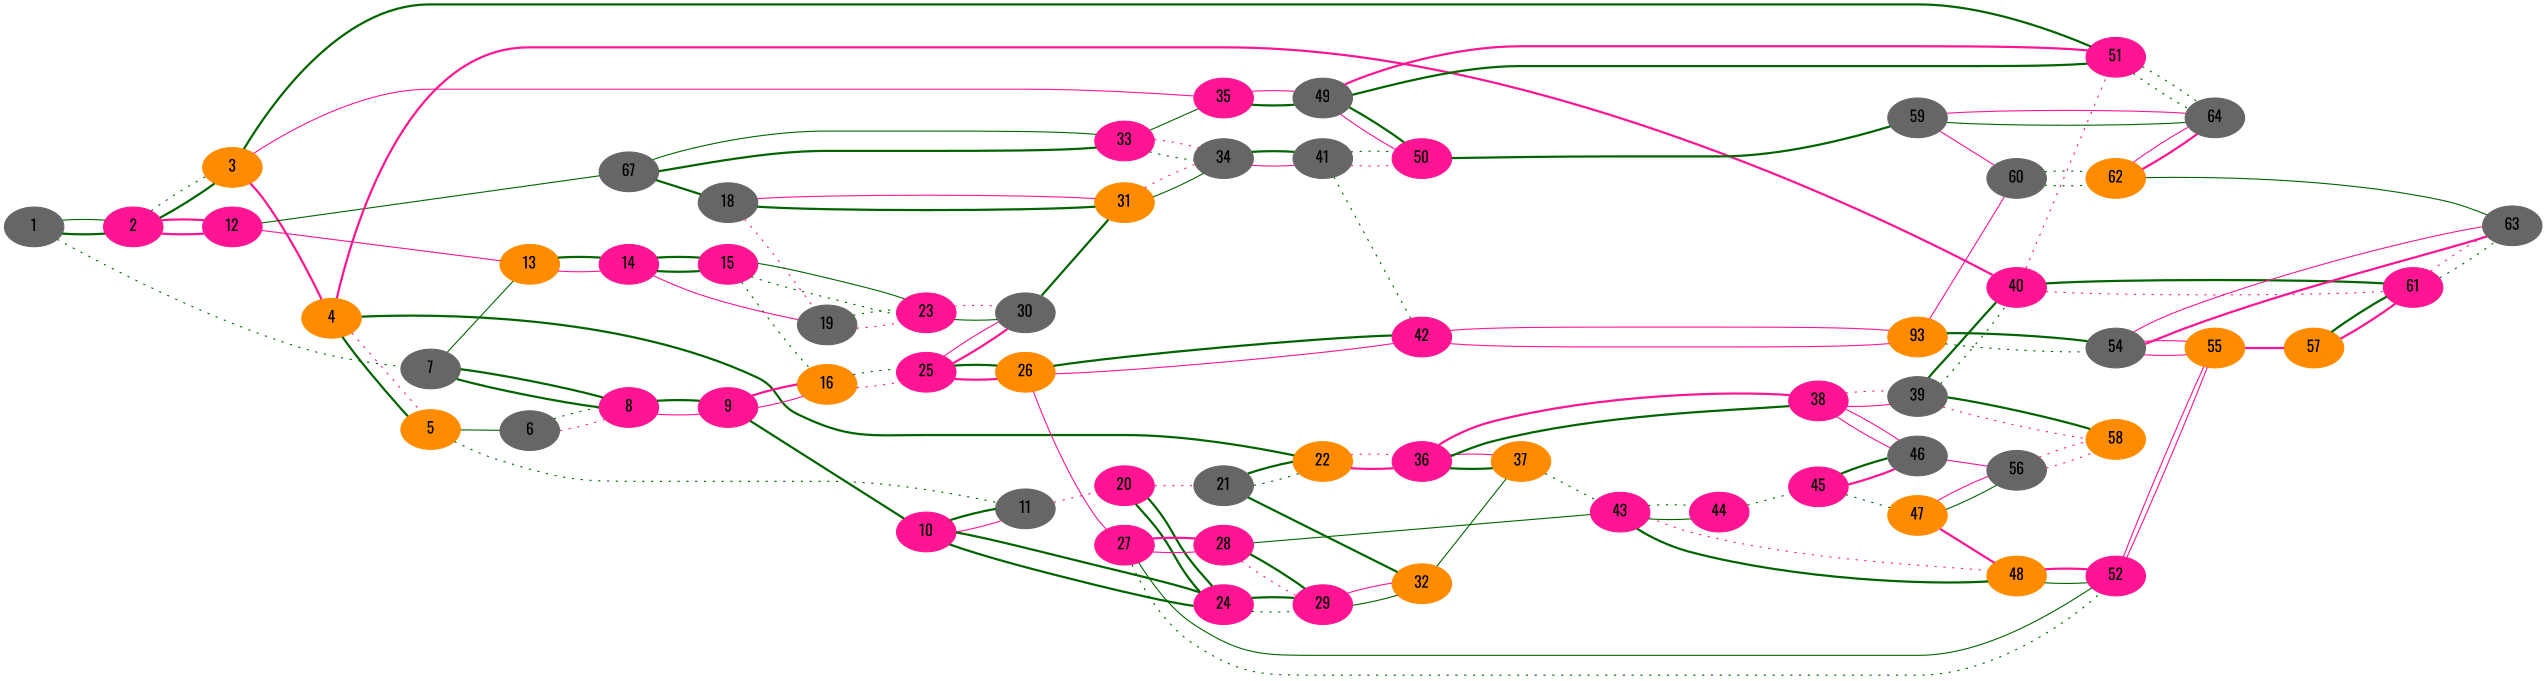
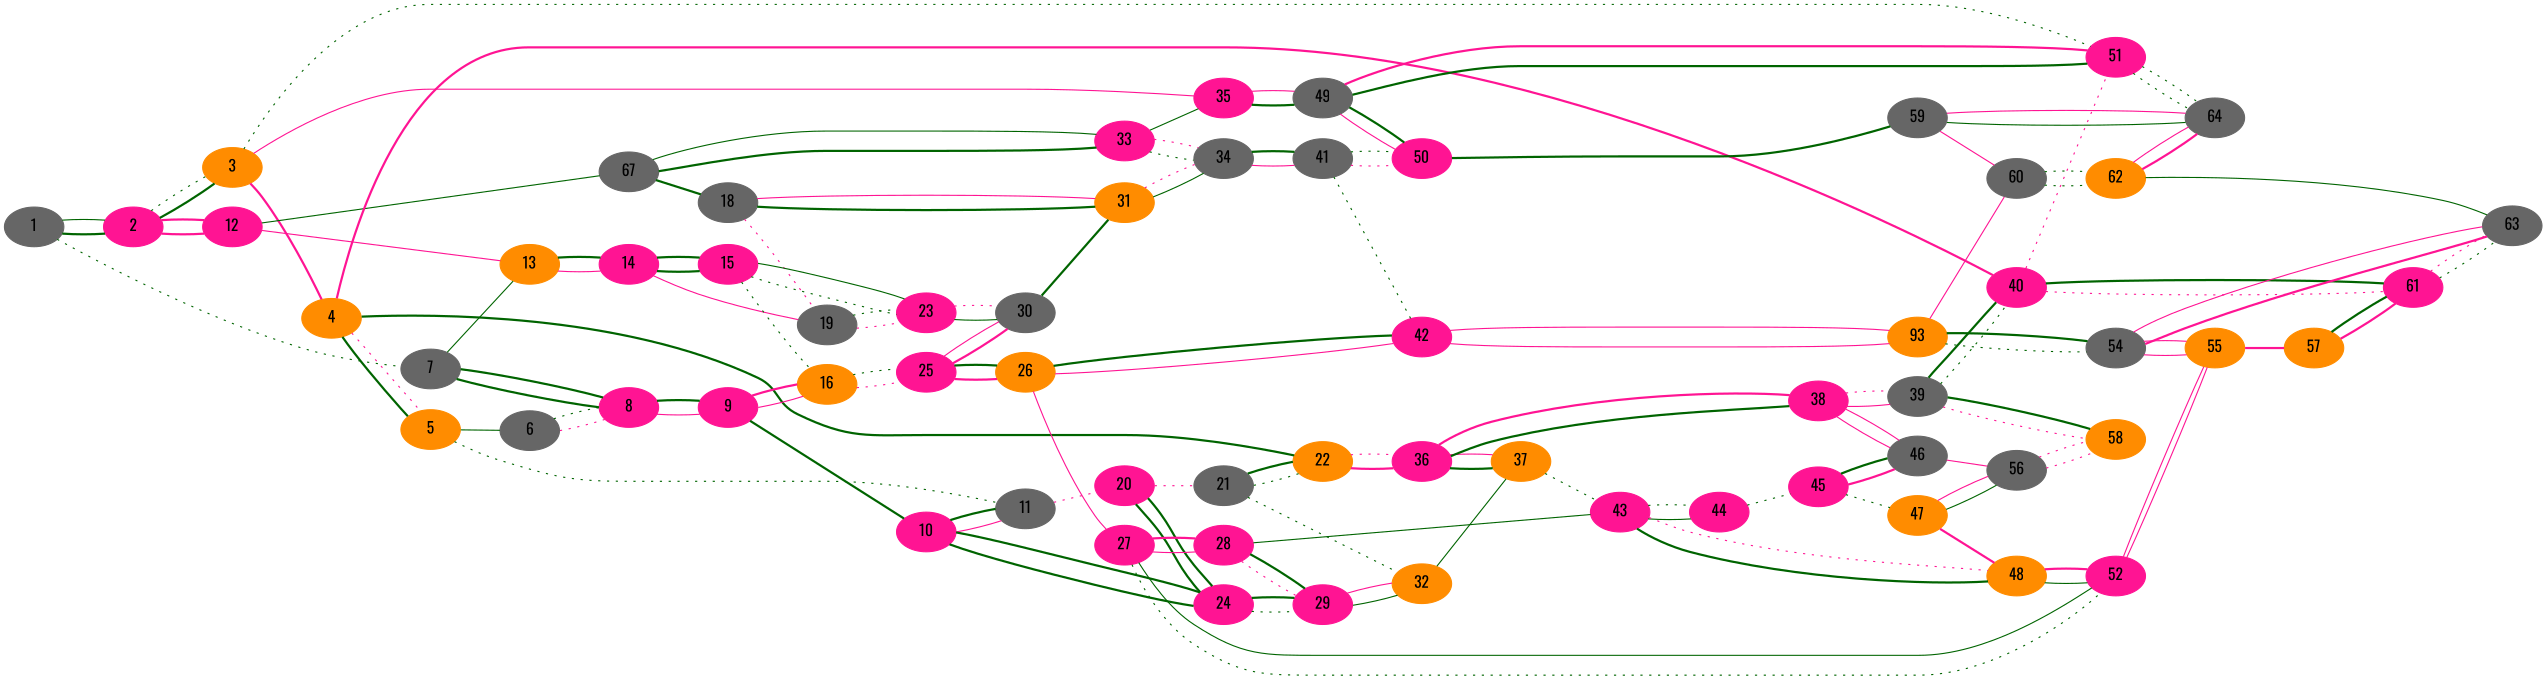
(1141, 4) -> (1141, 4)
(1312, 529) -> (1312, 529)
